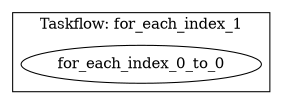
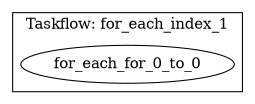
(141, 64) -> (128, 64)
